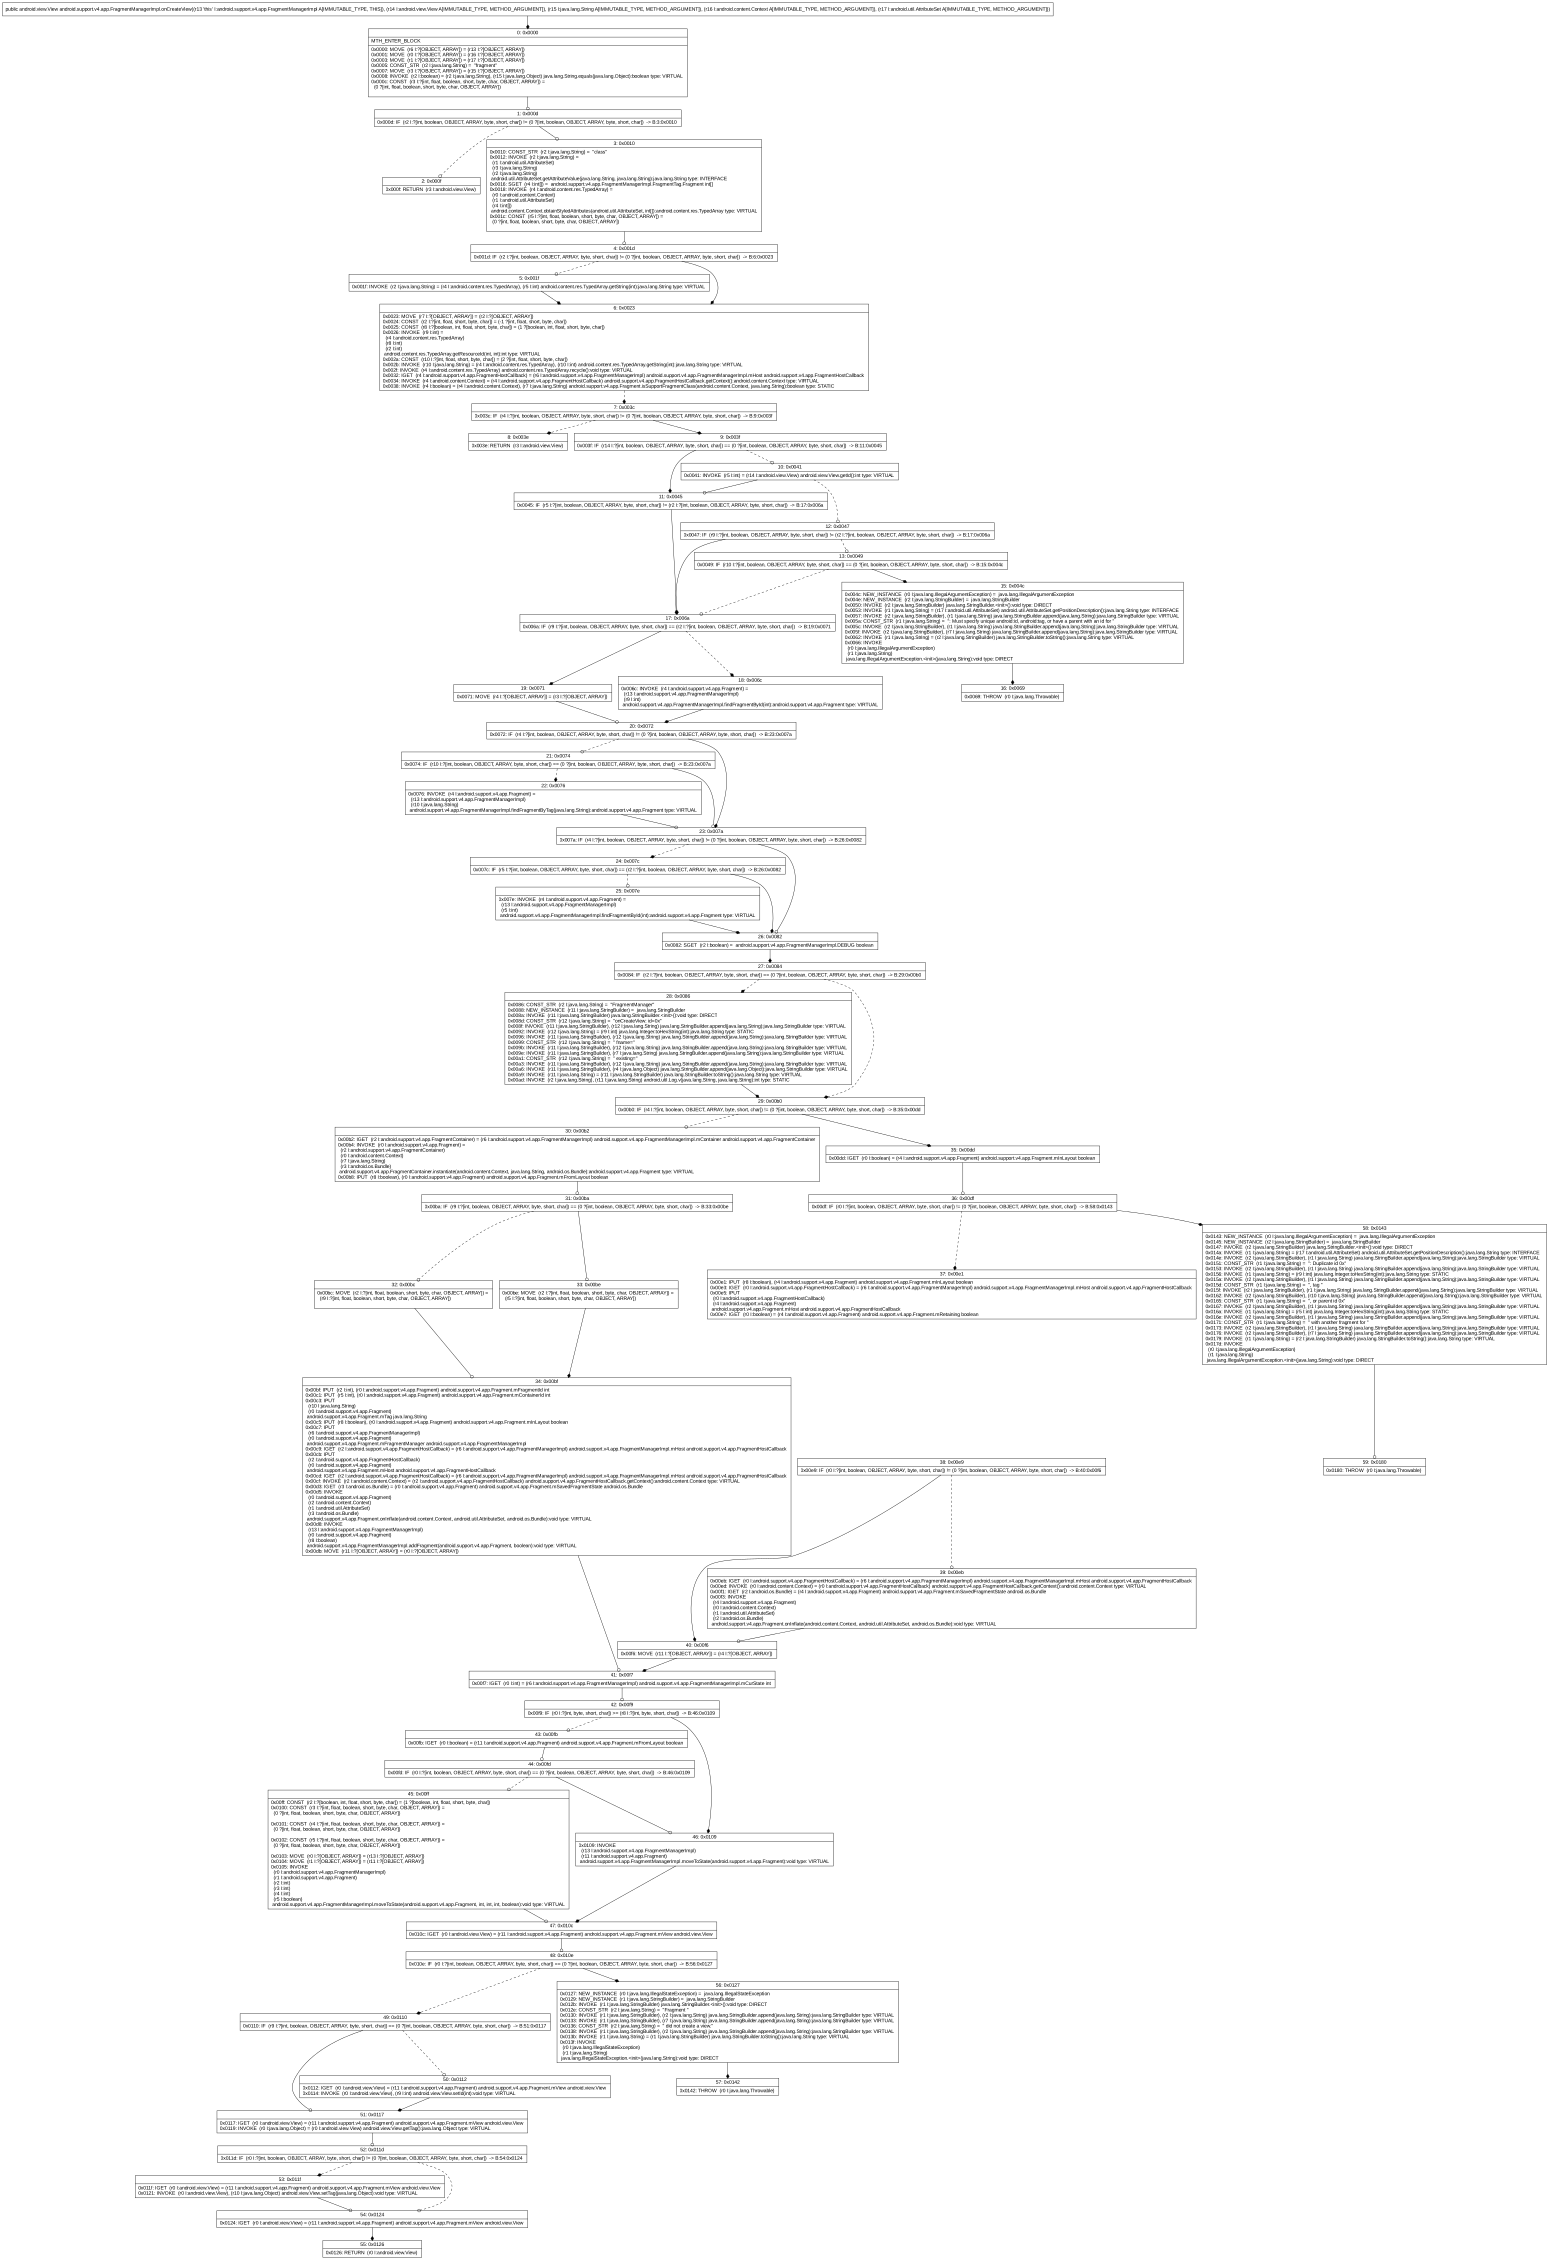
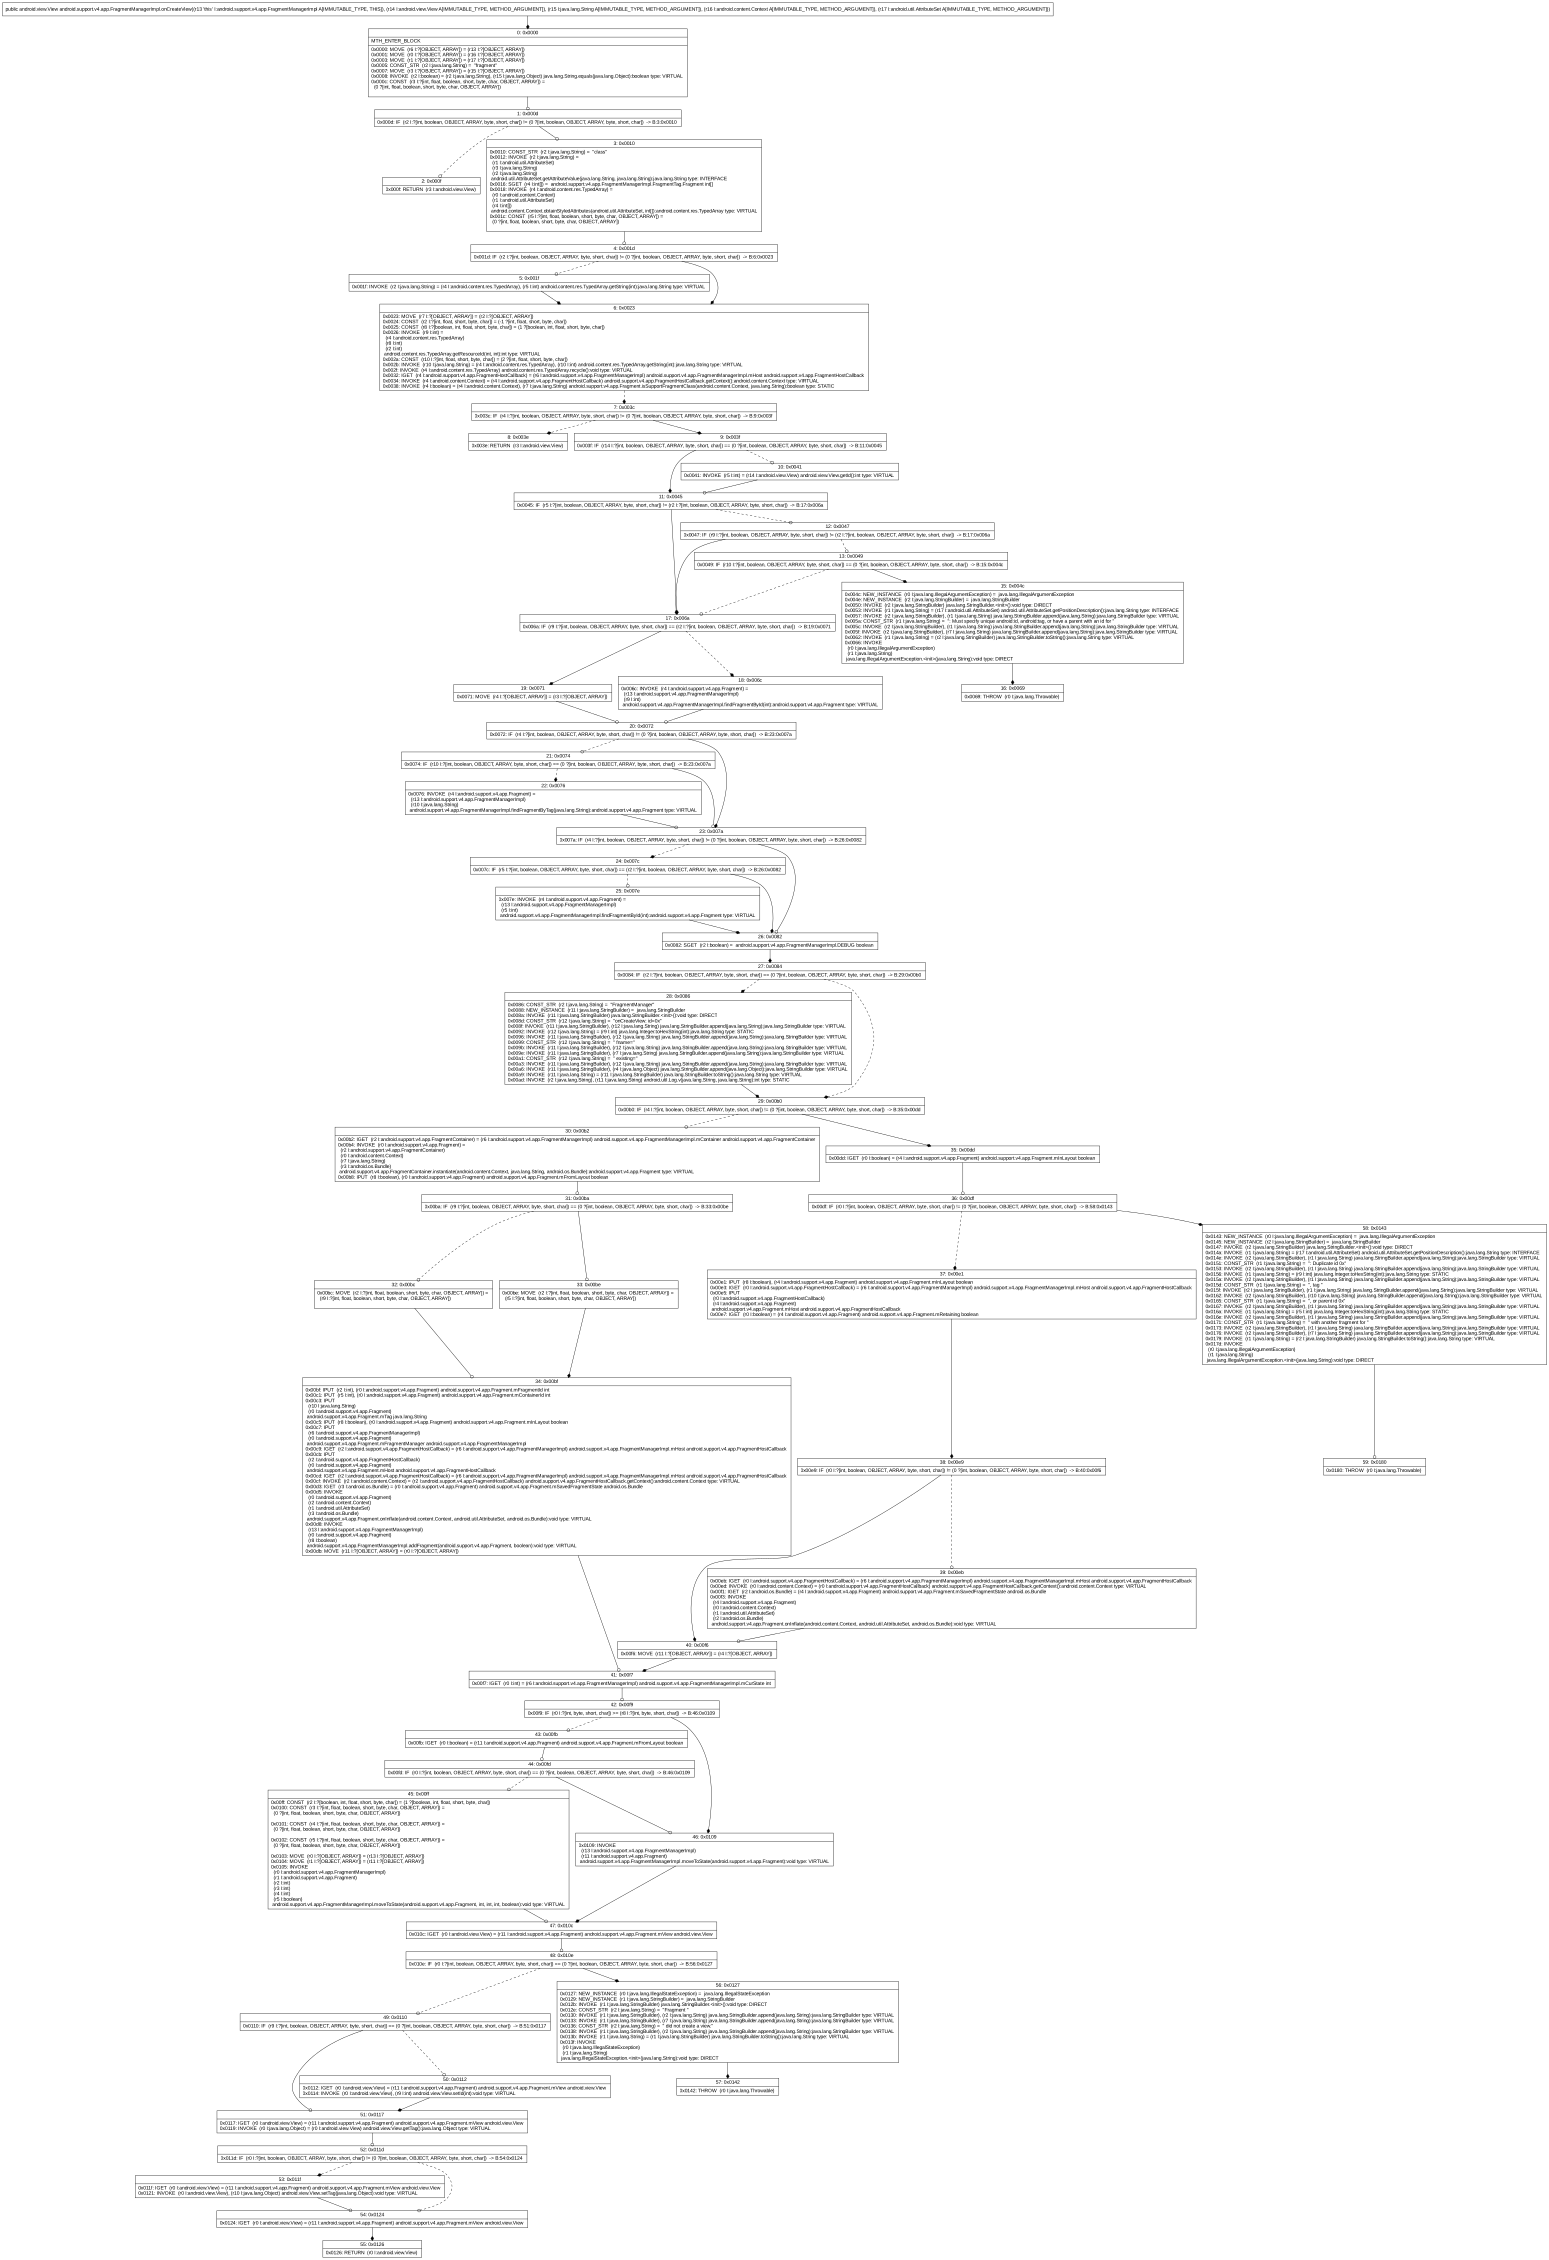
(832, 496) -> (753, 516)
(685, 715) -> (685, 715)
none -> (952, 1386)
(480, 1991) -> (480, 1991)
